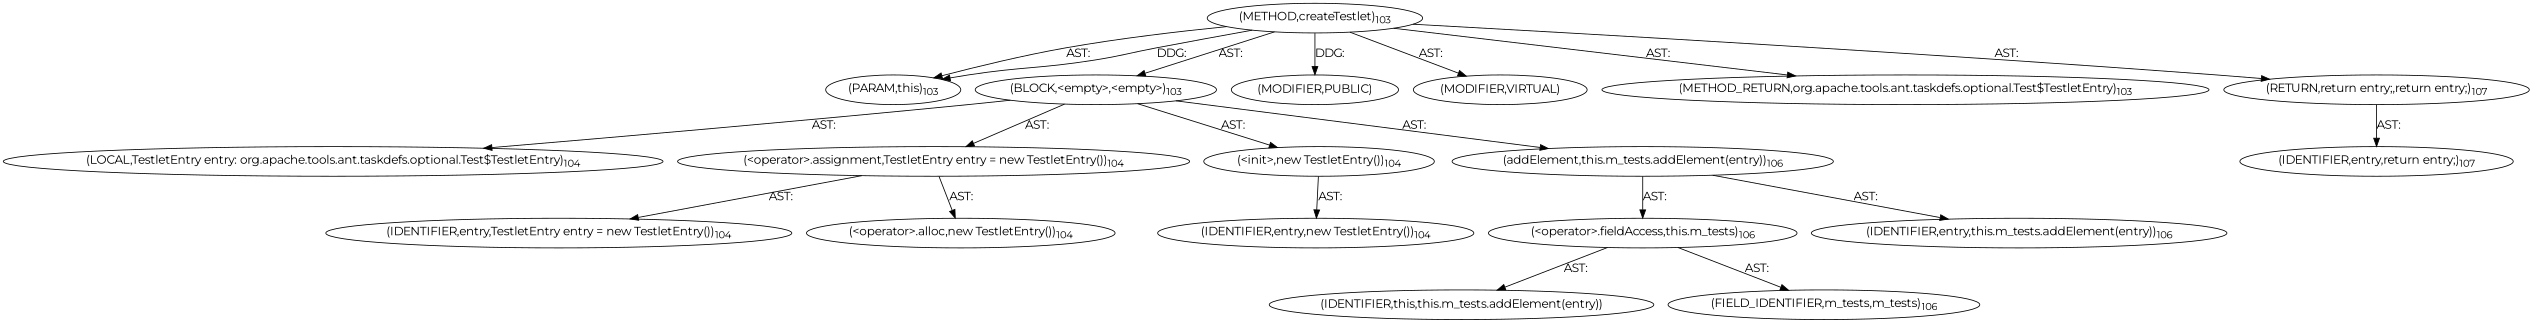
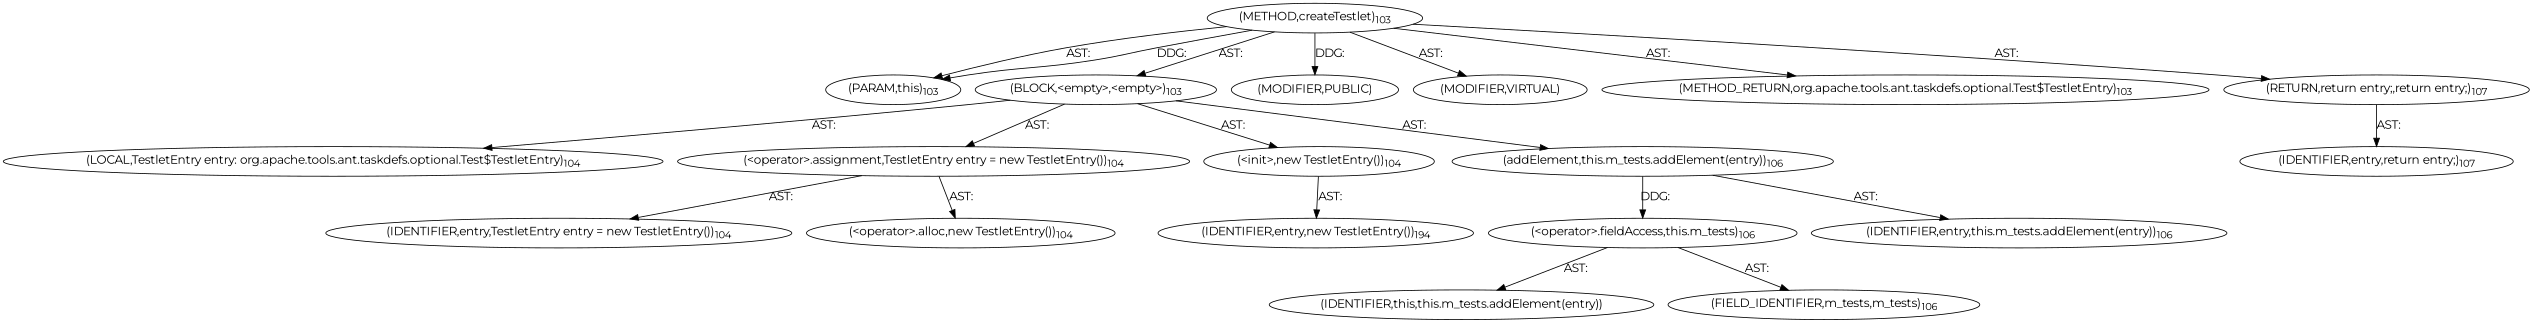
(1657, 197) -> (1657, 197)
(1422, 232) -> (1422, 232)
